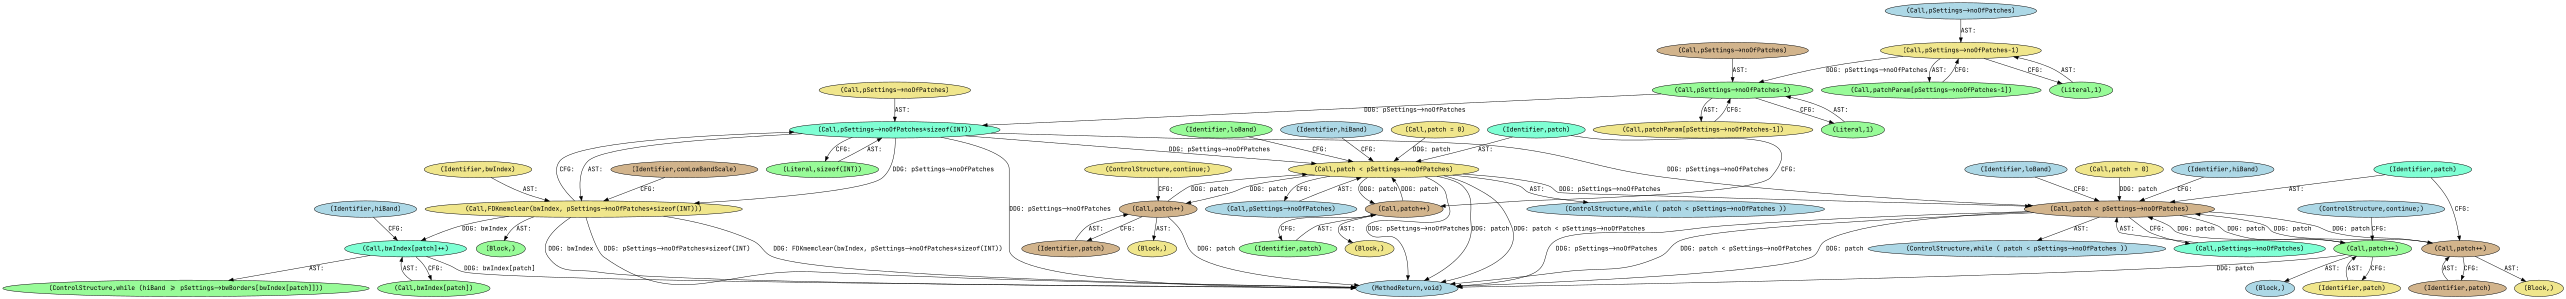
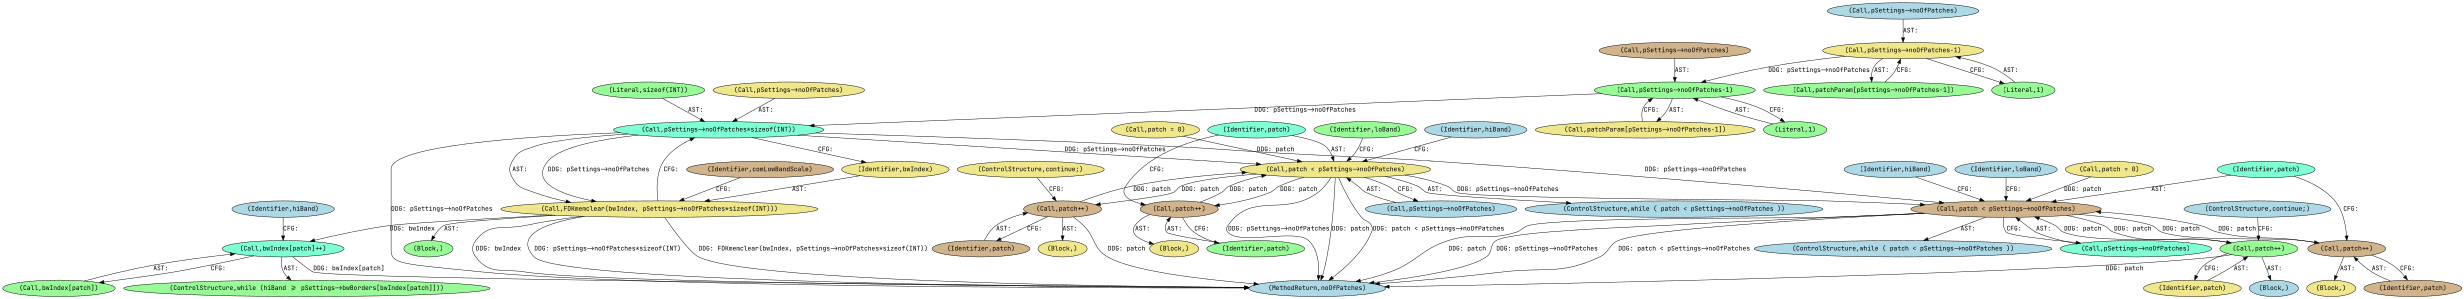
(838, 145) -> (807, 150)
(1407, 288) -> (1317, 288)
